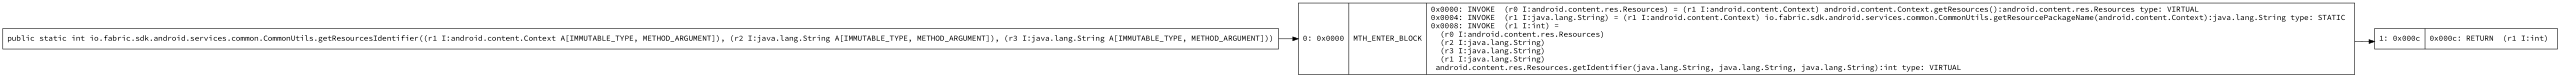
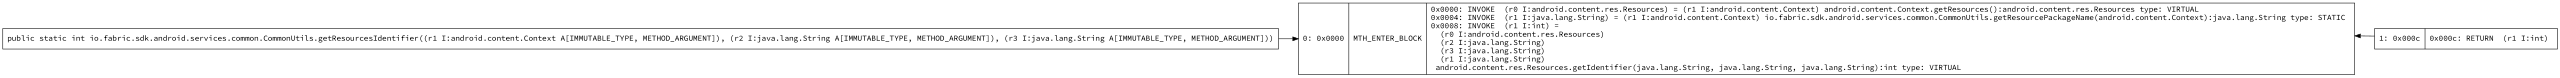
(2362, 42) -> (2368, 36)
